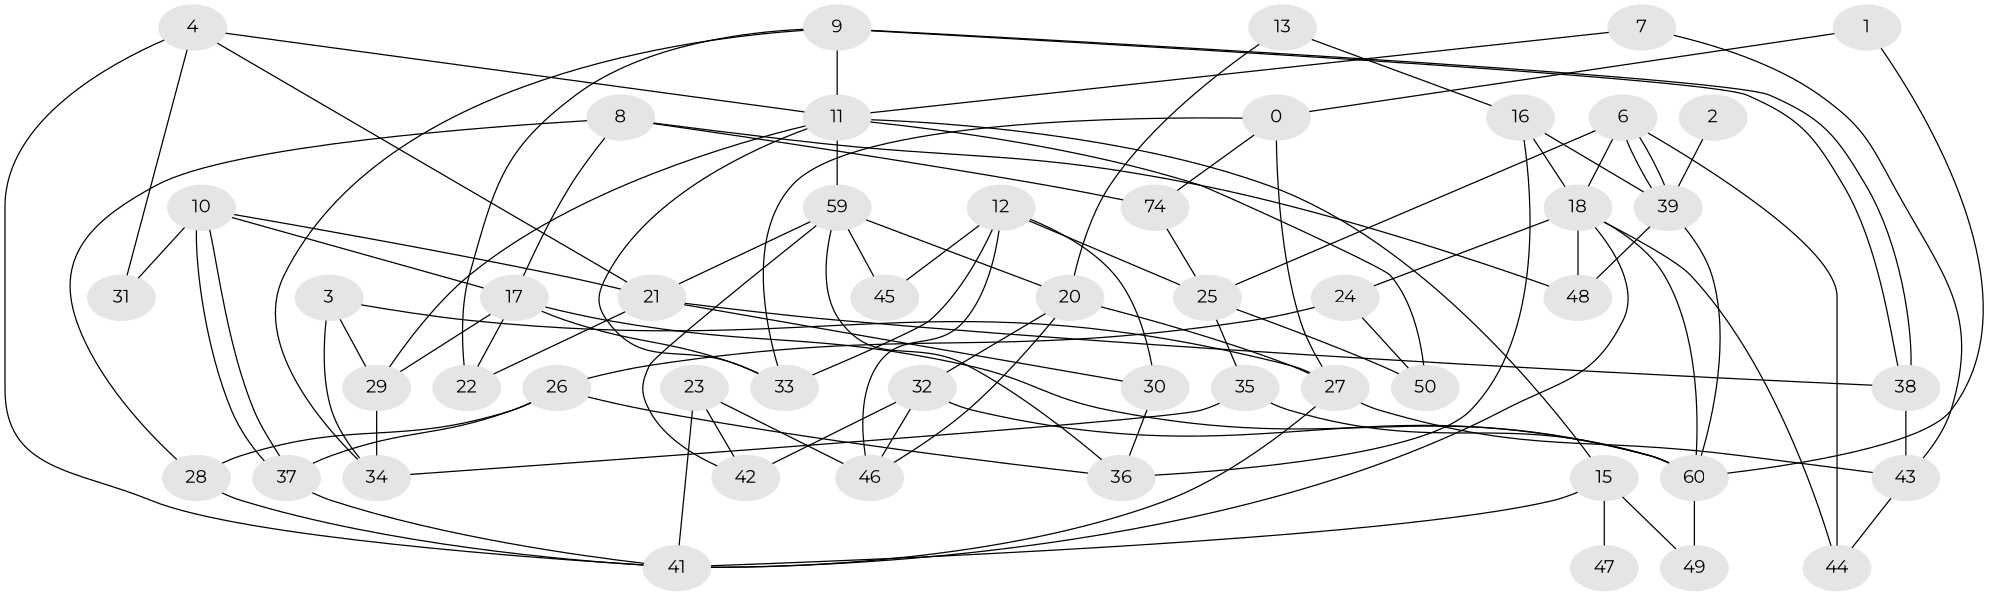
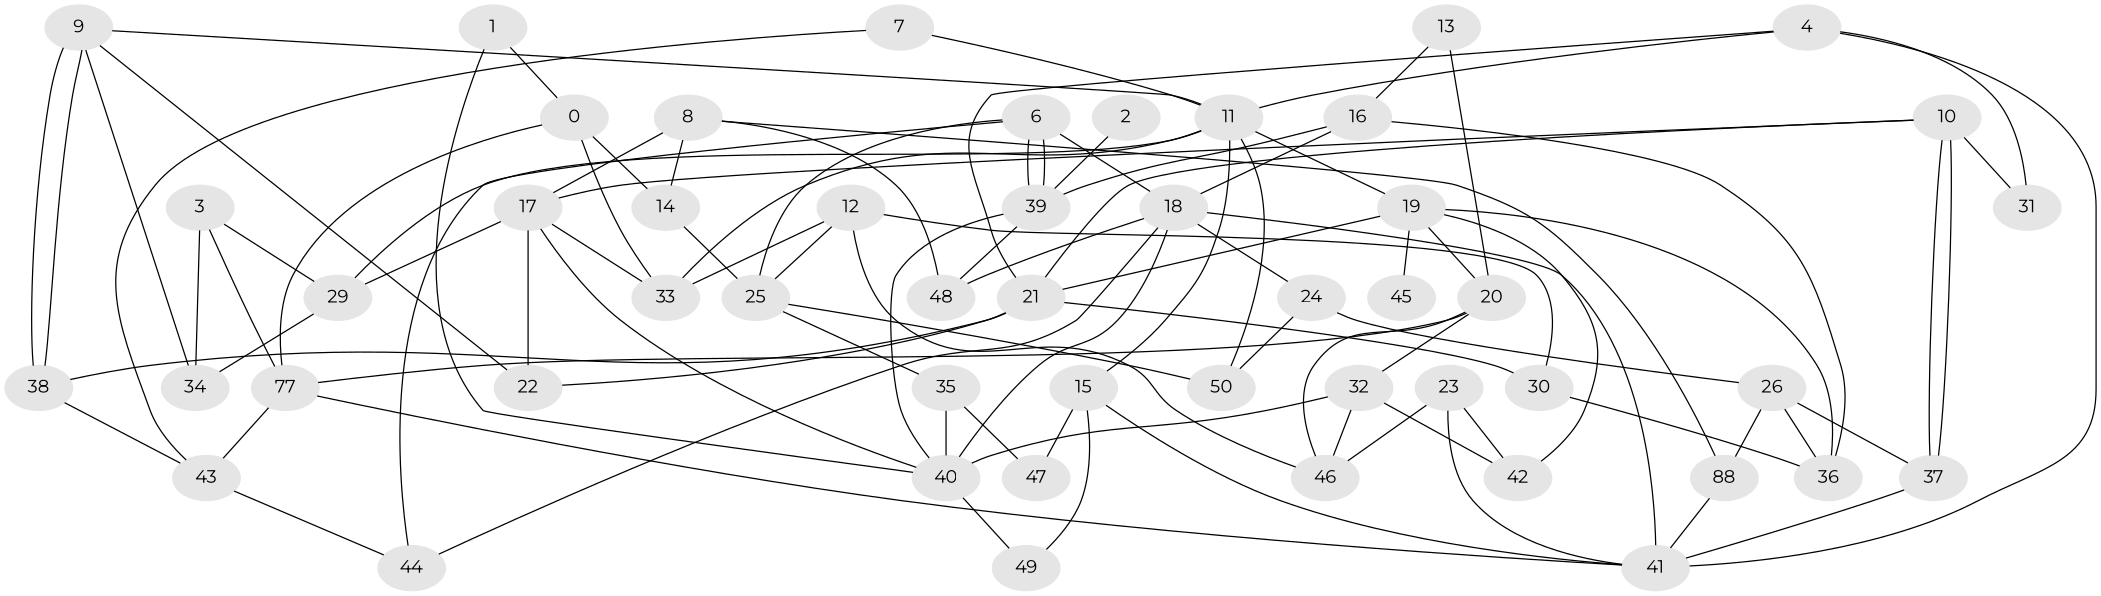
(837, 208) -> (1412, 208)
(1155, 208) -> (666, 208)
(939, 256) -> none
(1335, 388) -> (285, 388)
(775, 448) -> (991, 433)
(196, 478) -> (1724, 478)
(1694, 478) -> (946, 478)
